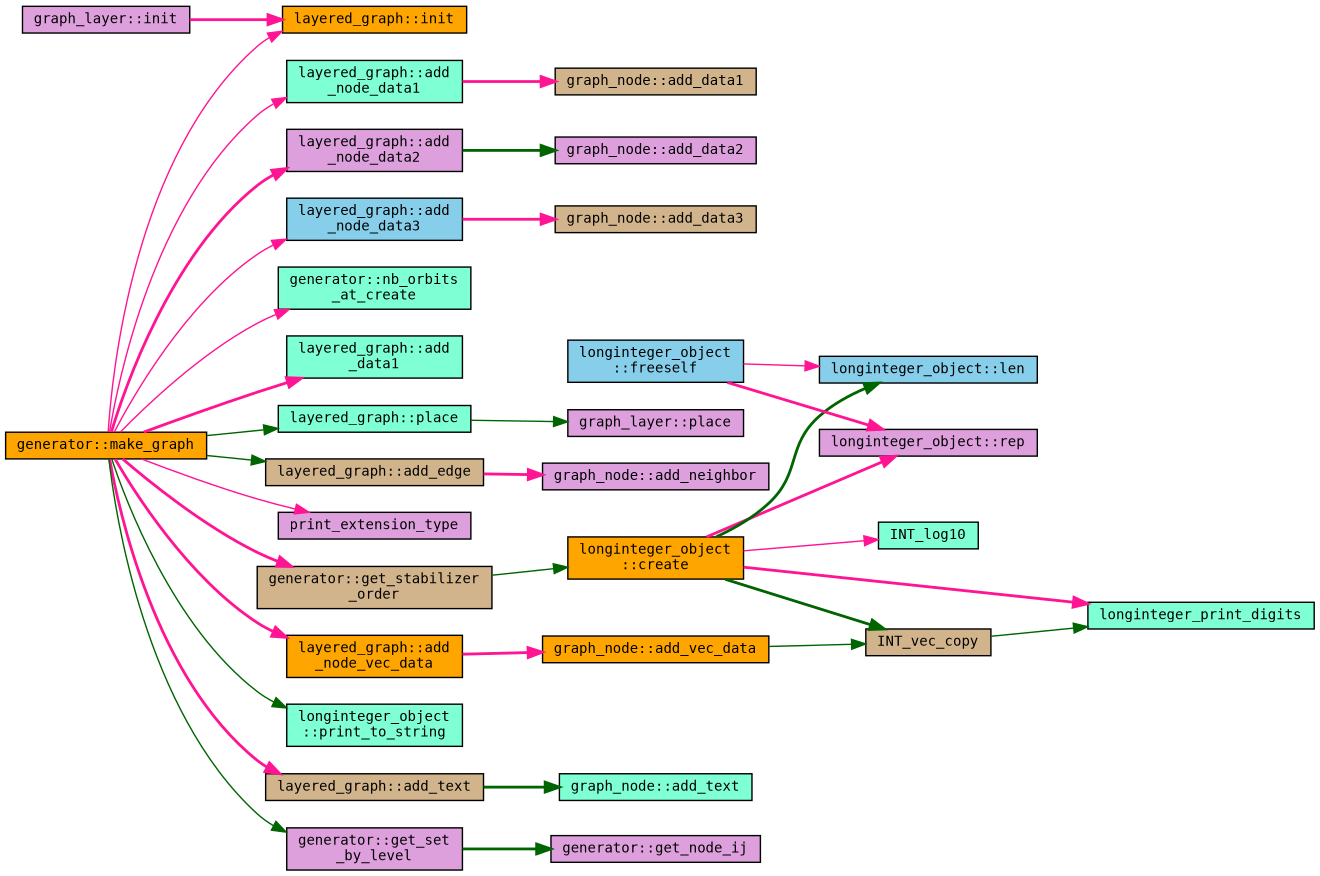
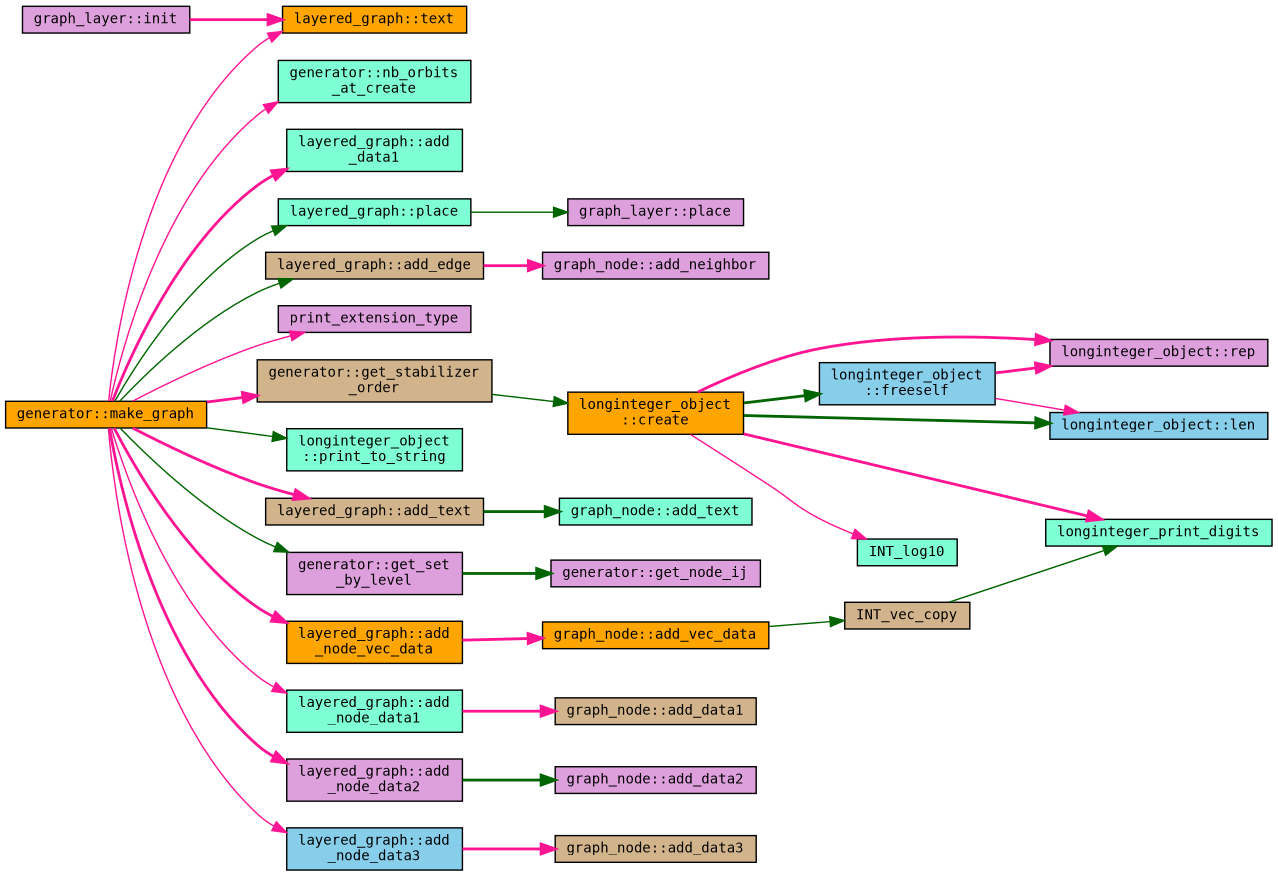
(375, 20) -> (375, 20)
(798, 602) -> (774, 399)
